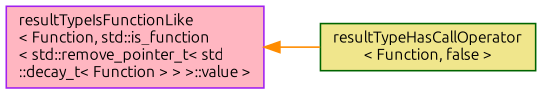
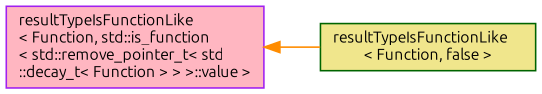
(428, 47) -> (428, 47)
